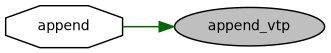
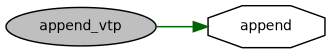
(141, 27) -> (175, 27)
